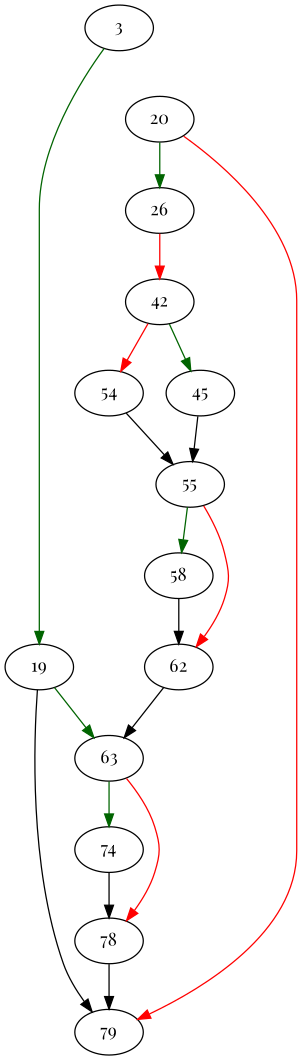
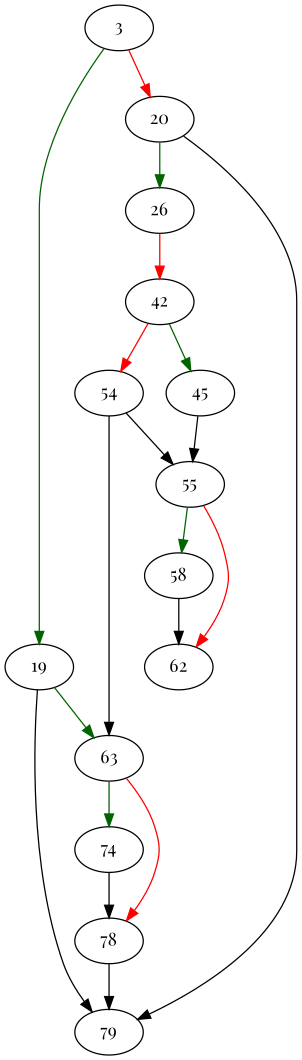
none -> (137, 68)
(297, 588) -> (297, 588)
(148, 708) -> (109, 569)
